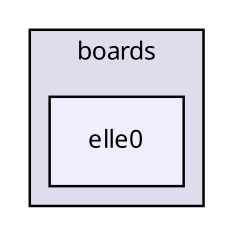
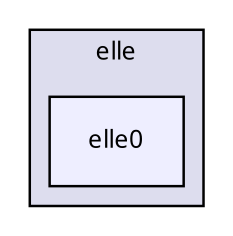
(117, 53) -> (117, 53)
